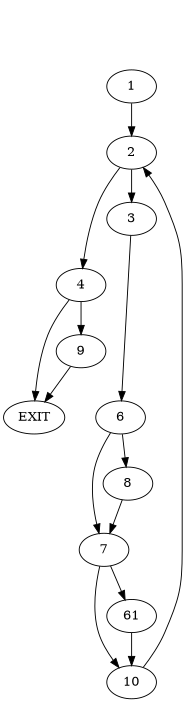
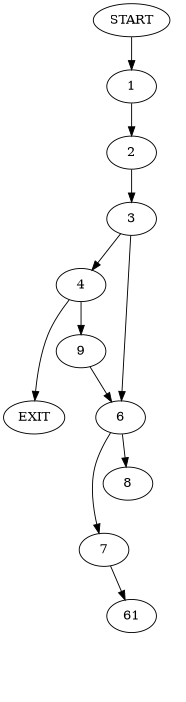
none -> (132, 20)
(95, 211) -> (109, 248)
(61, 380) -> (98, 380)
(118, 512) -> none
(132, 682) -> none
